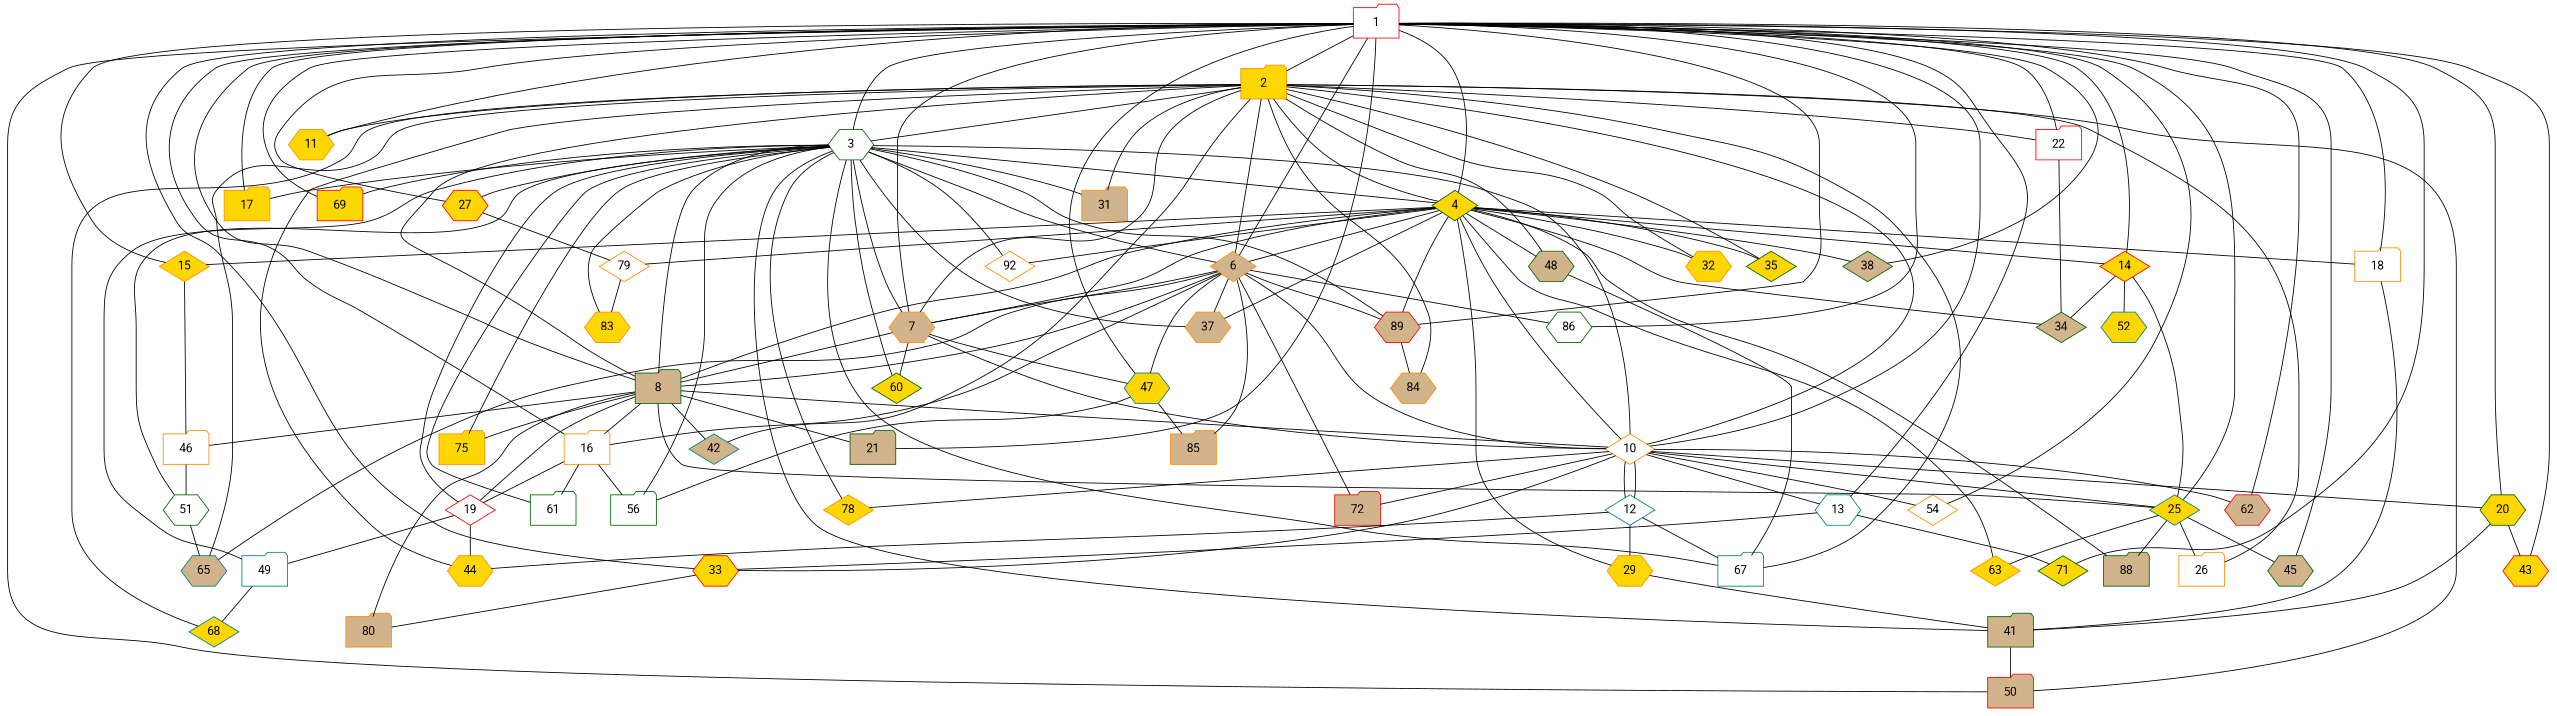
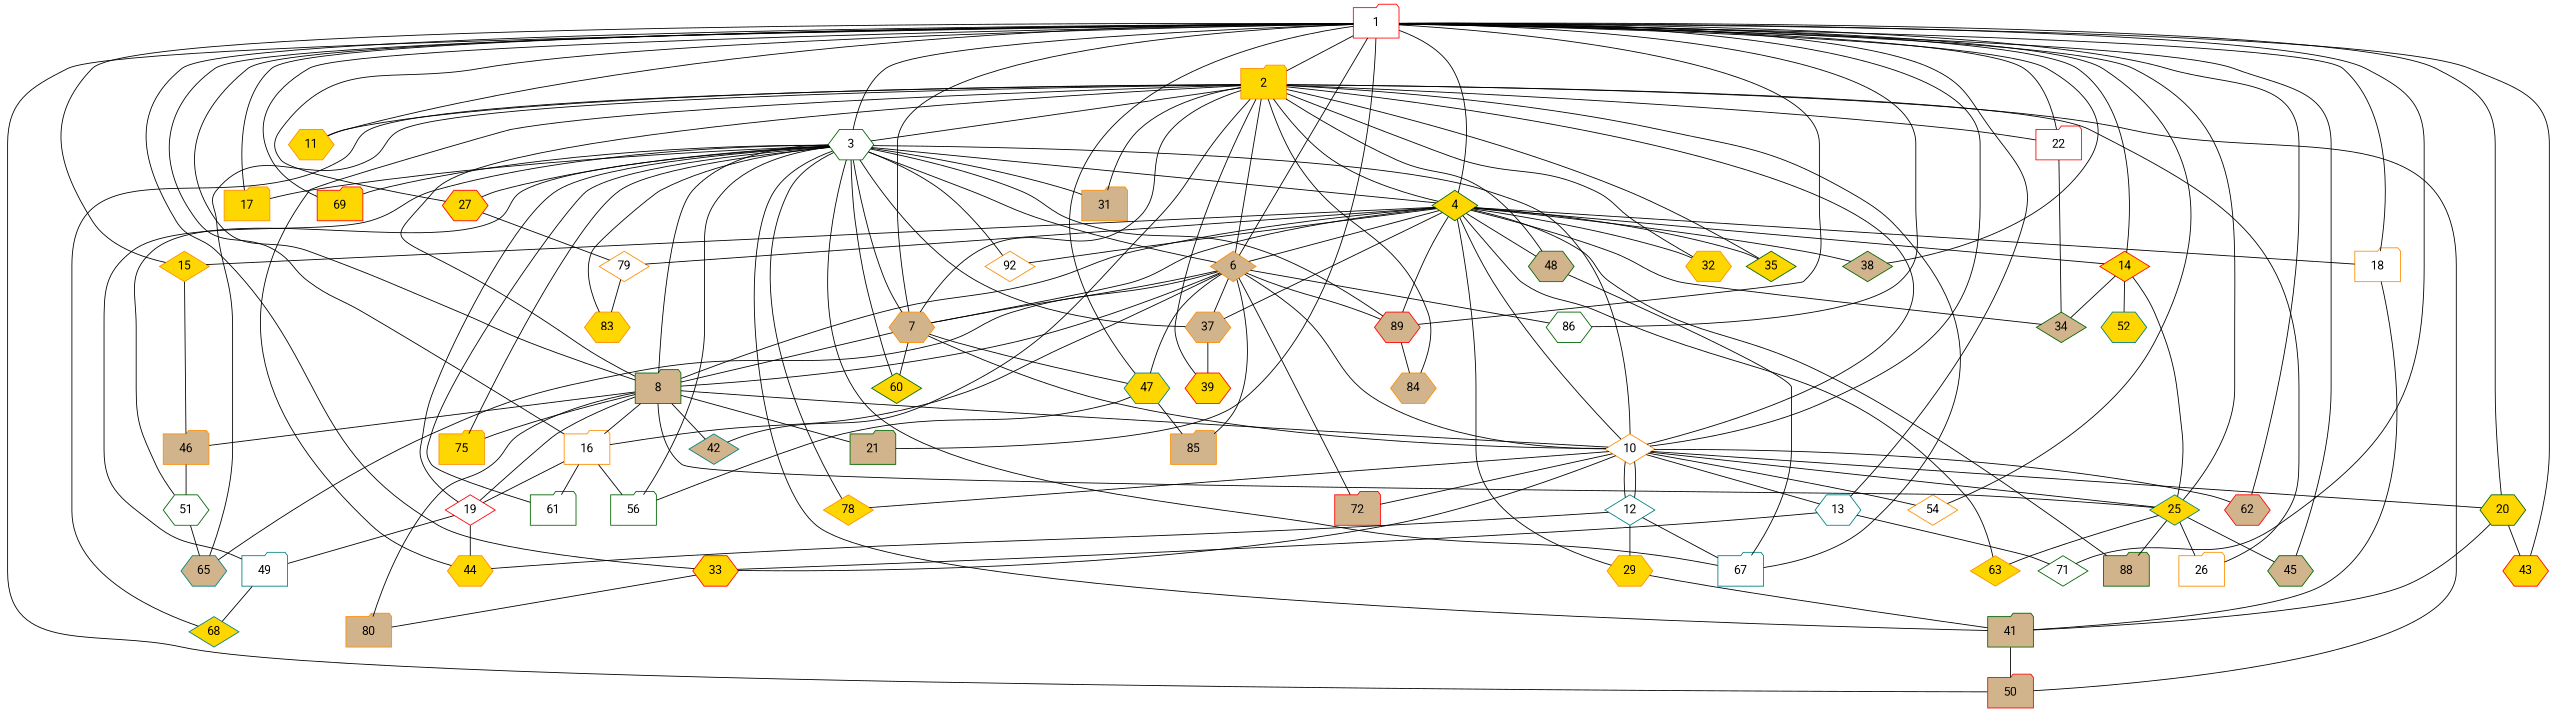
none -> (1208, 388)
(186, 449) -> (186, 449)
(2063, 571) -> (2063, 571)
